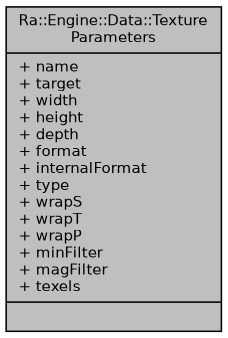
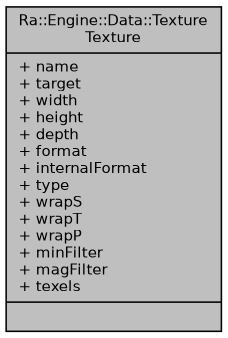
(114, 38) -> (114, 38)
